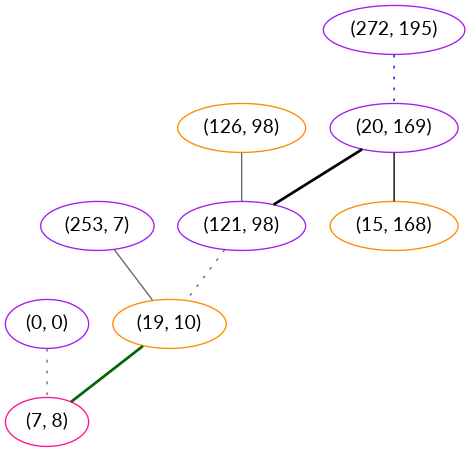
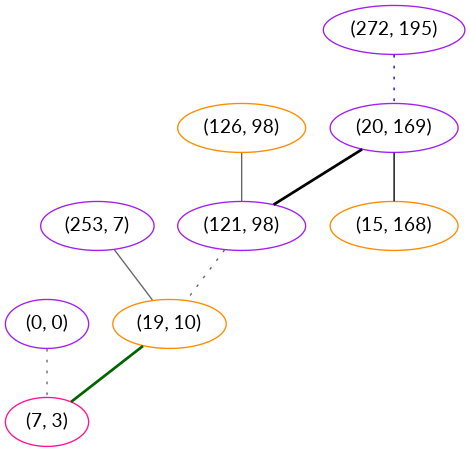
(47, 422) -> (47, 422)
